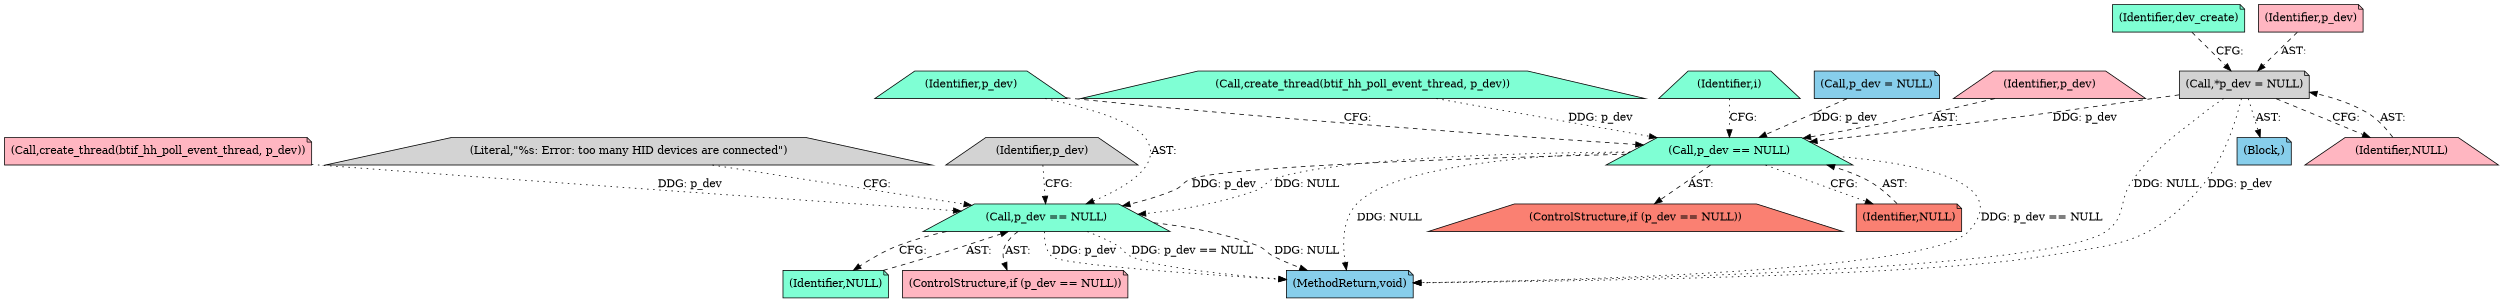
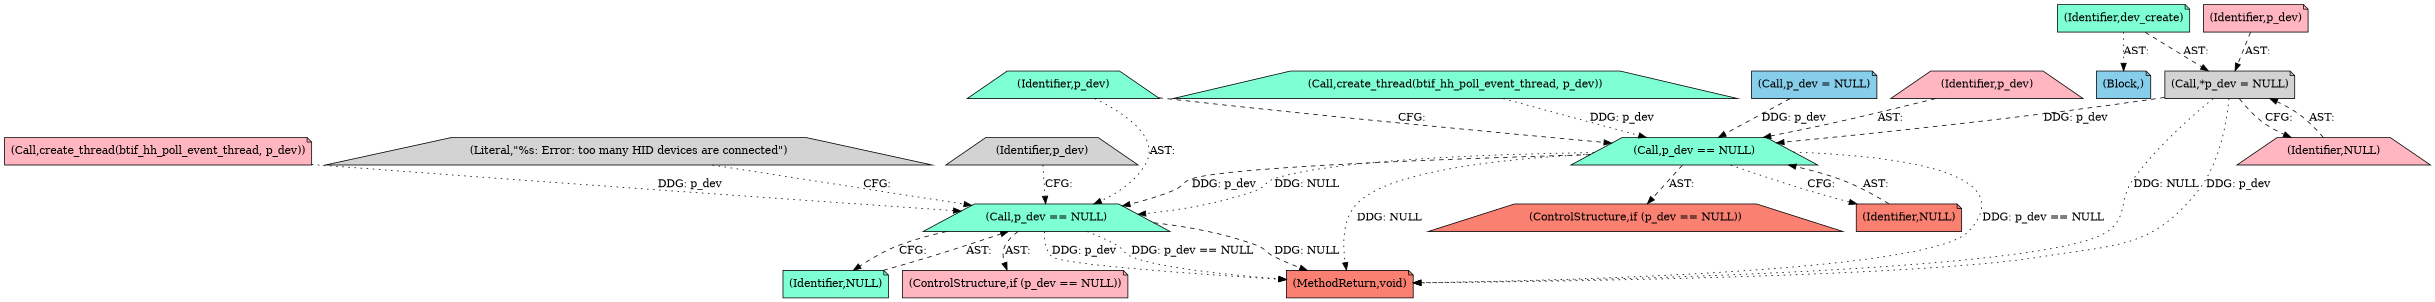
(2232, 52) -> (2198, 52)
(1729, 85) -> none
(2253, 114) -> (2124, 48)
(1350, 284) -> (1350, 284)
